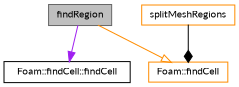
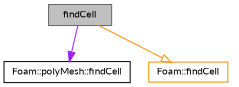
(80, 15) -> (80, 15)
(188, 15) -> none
(67, 72) -> (67, 72)
